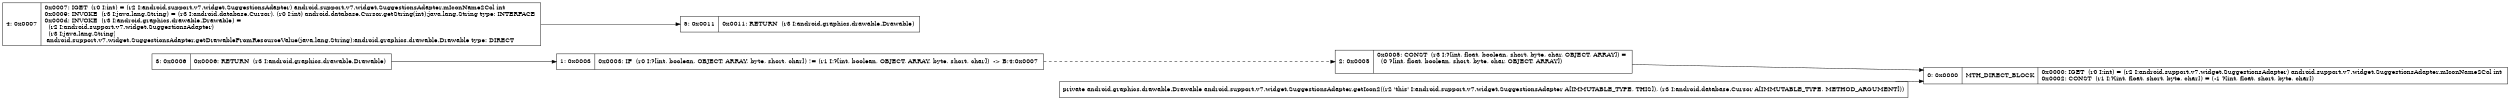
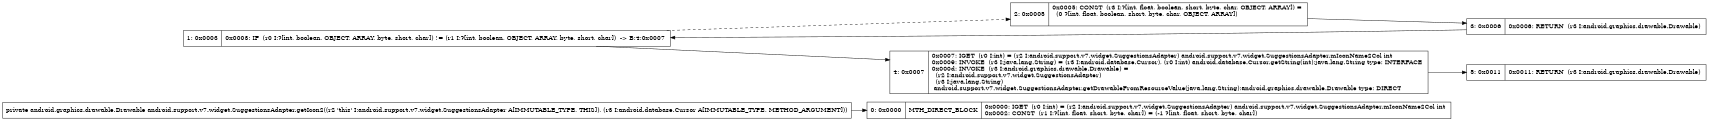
none -> (741, 53)
(1776, 67) -> (1385, 21)
